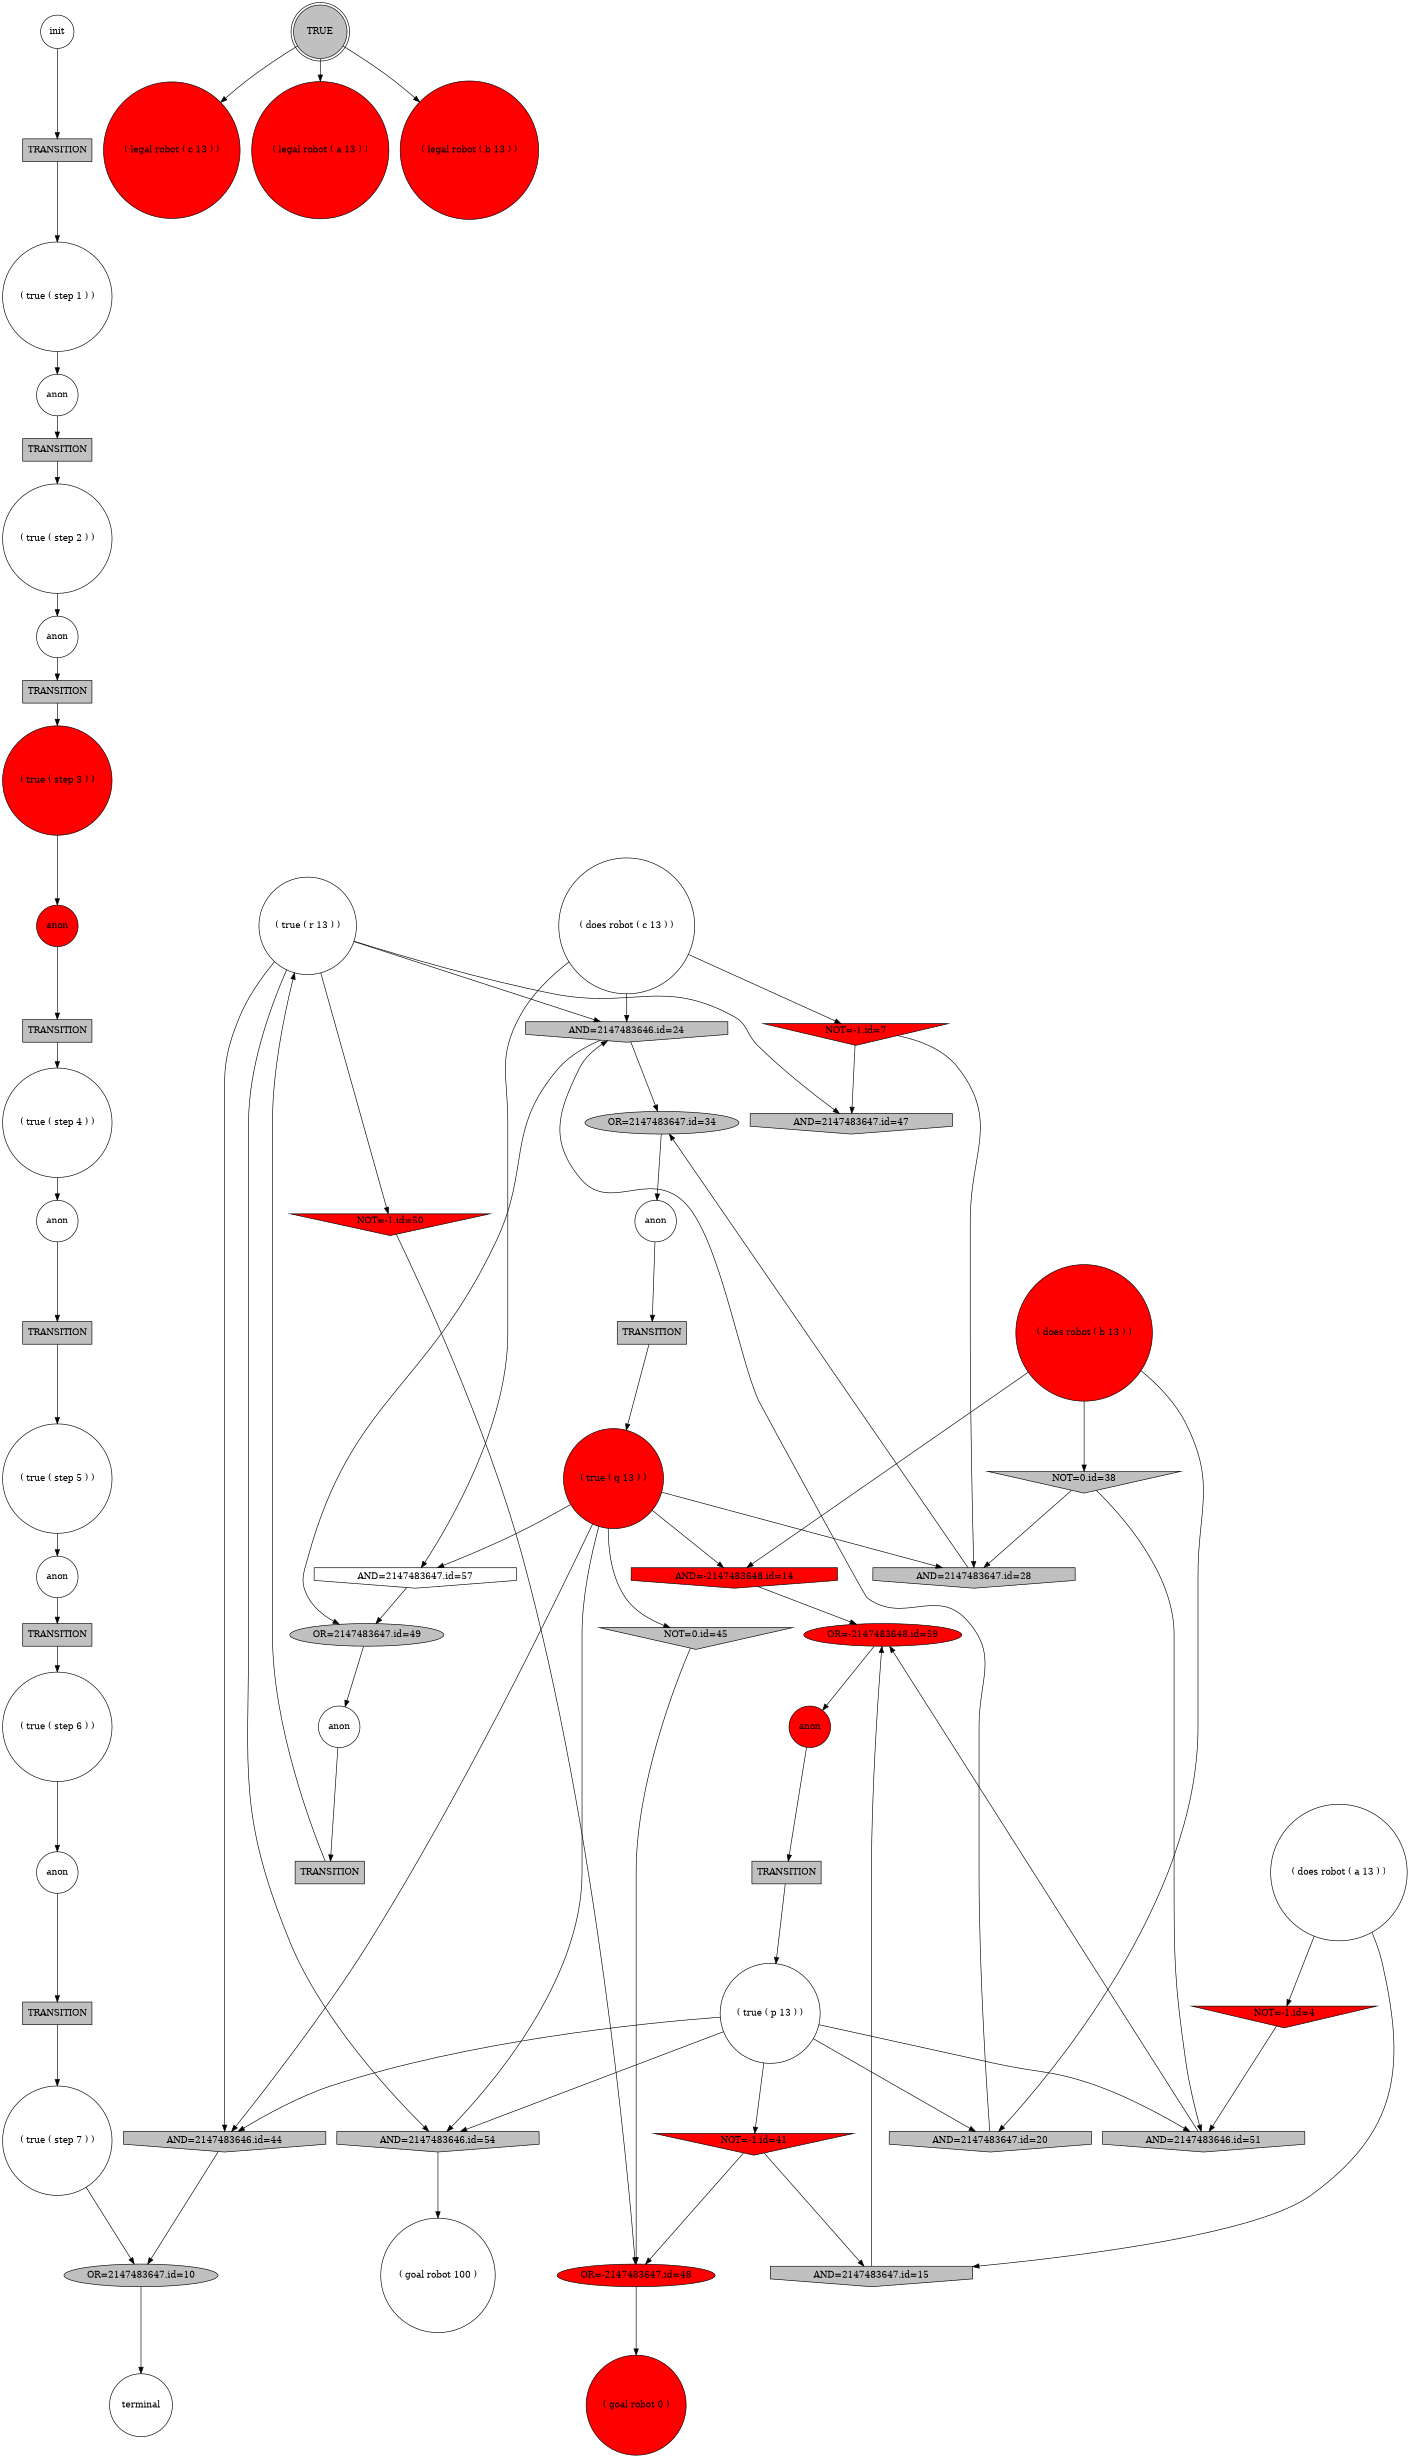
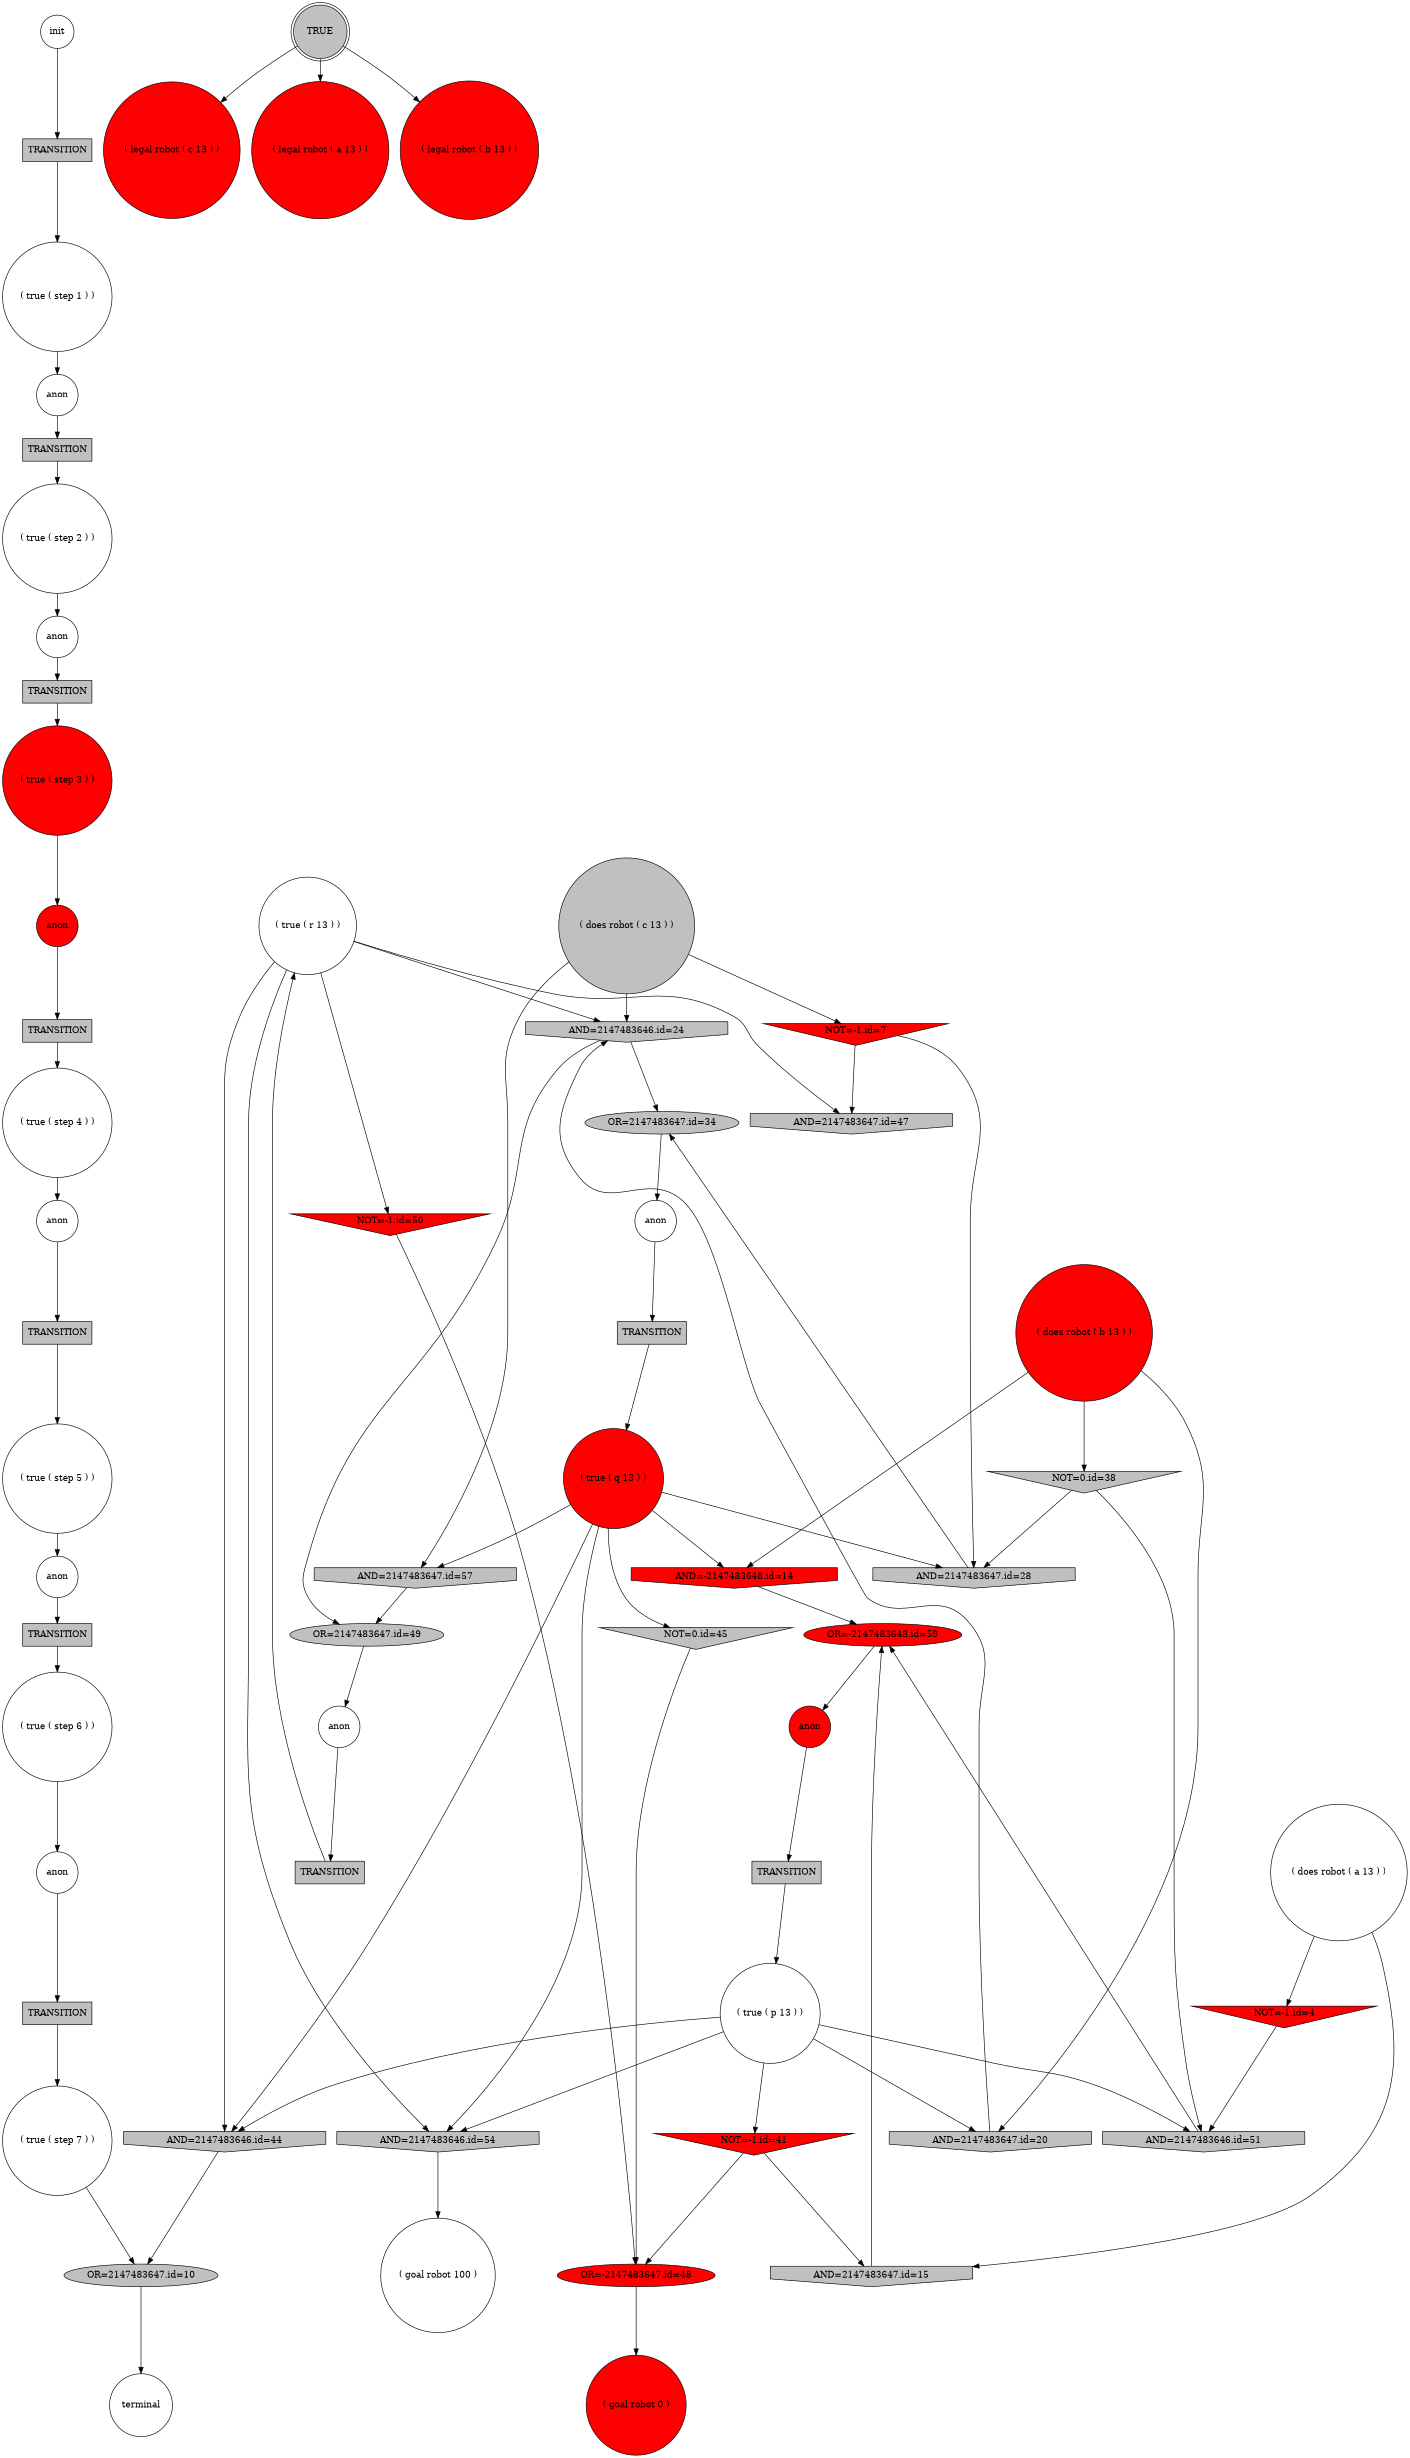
(627, 926) -> (627, 926)
(415, 1577) -> (415, 1577)
